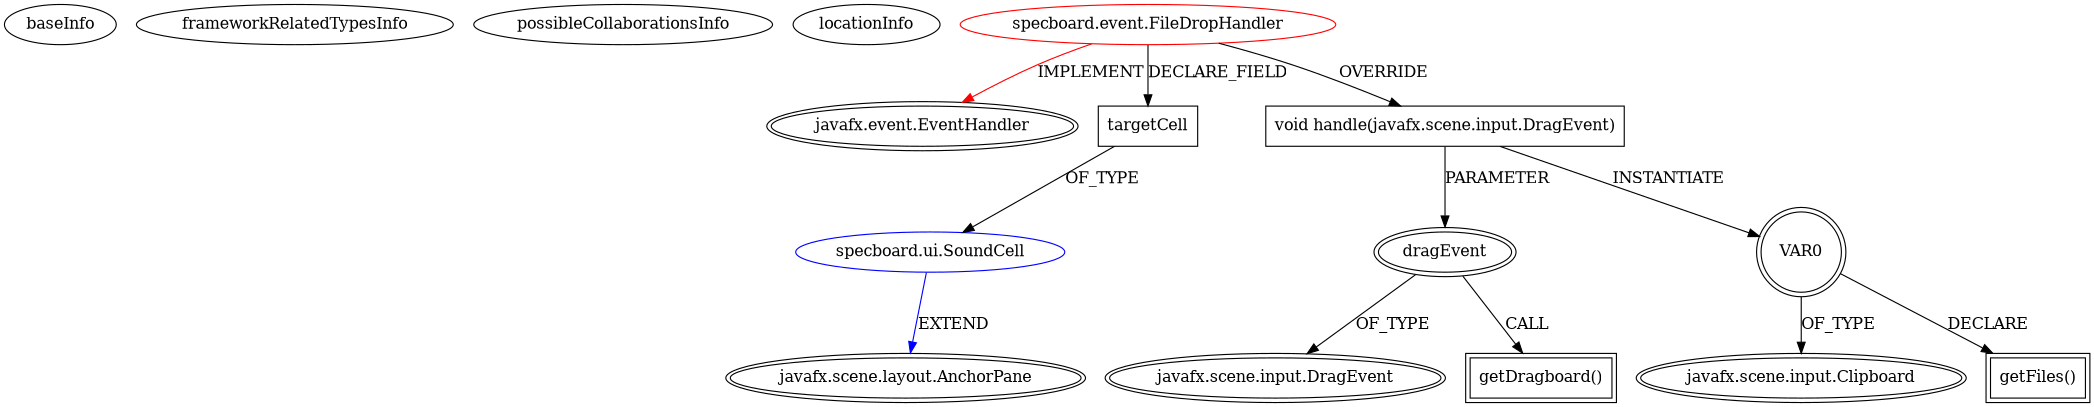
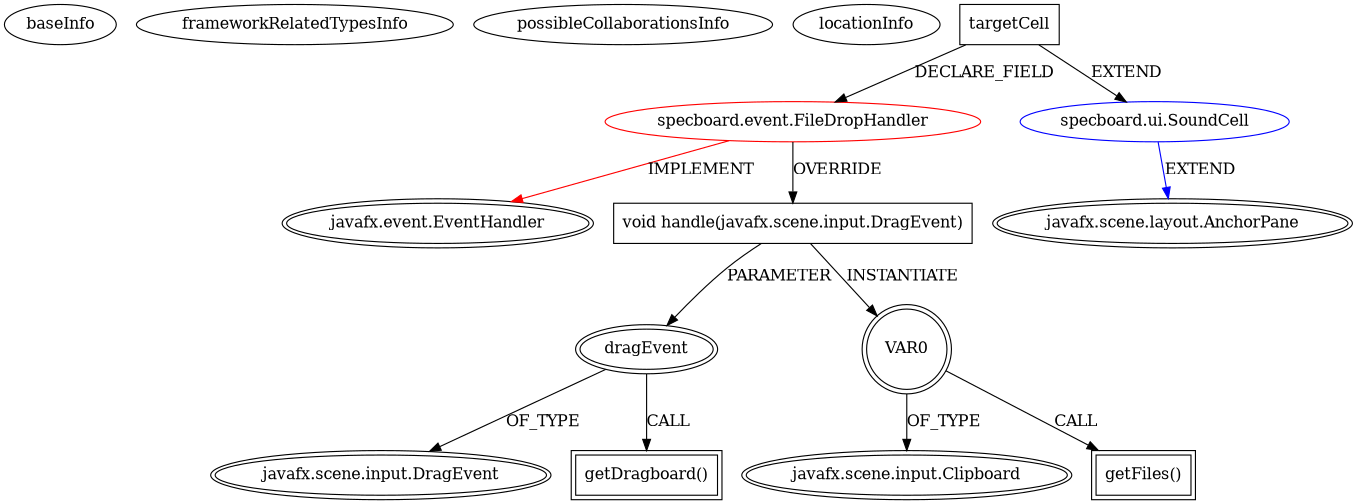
(1148, 70) -> (906, 71)
(1103, 179) -> (1127, 73)
(1988, 325) -> (1076, 422)
